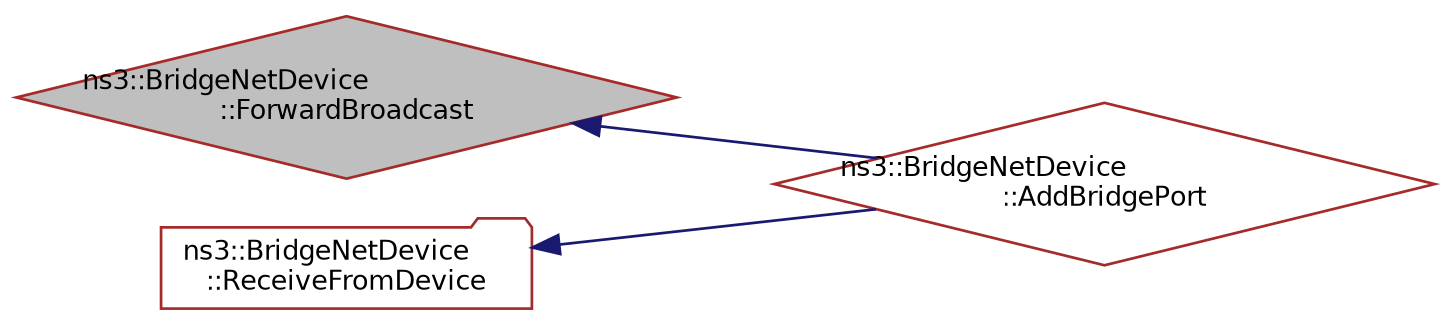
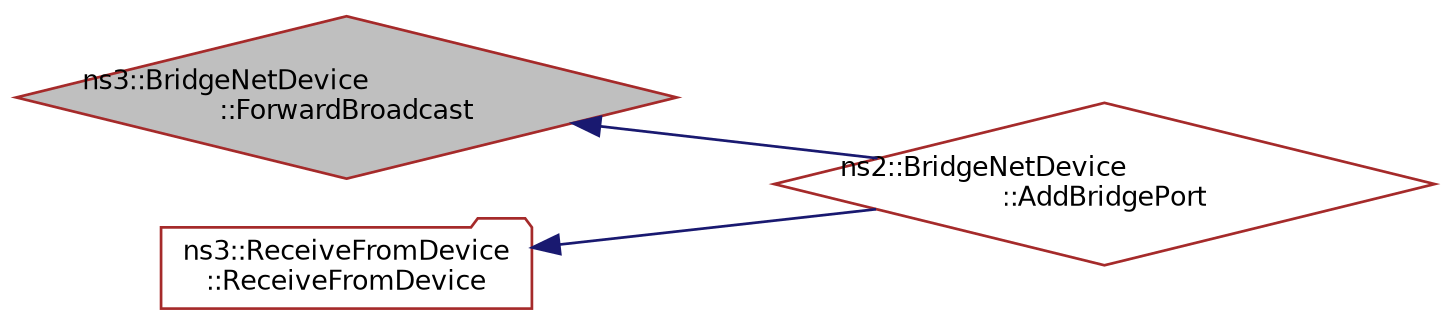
(1104, 184) -> (1104, 184)
(346, 268) -> (346, 268)
